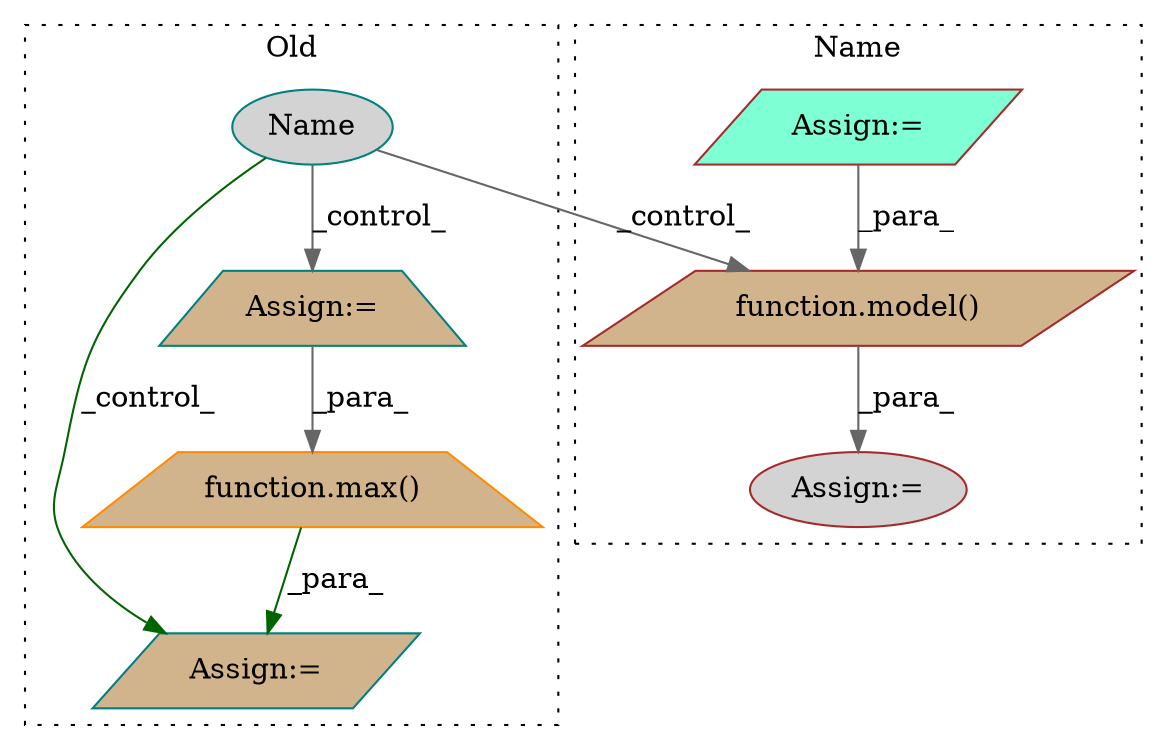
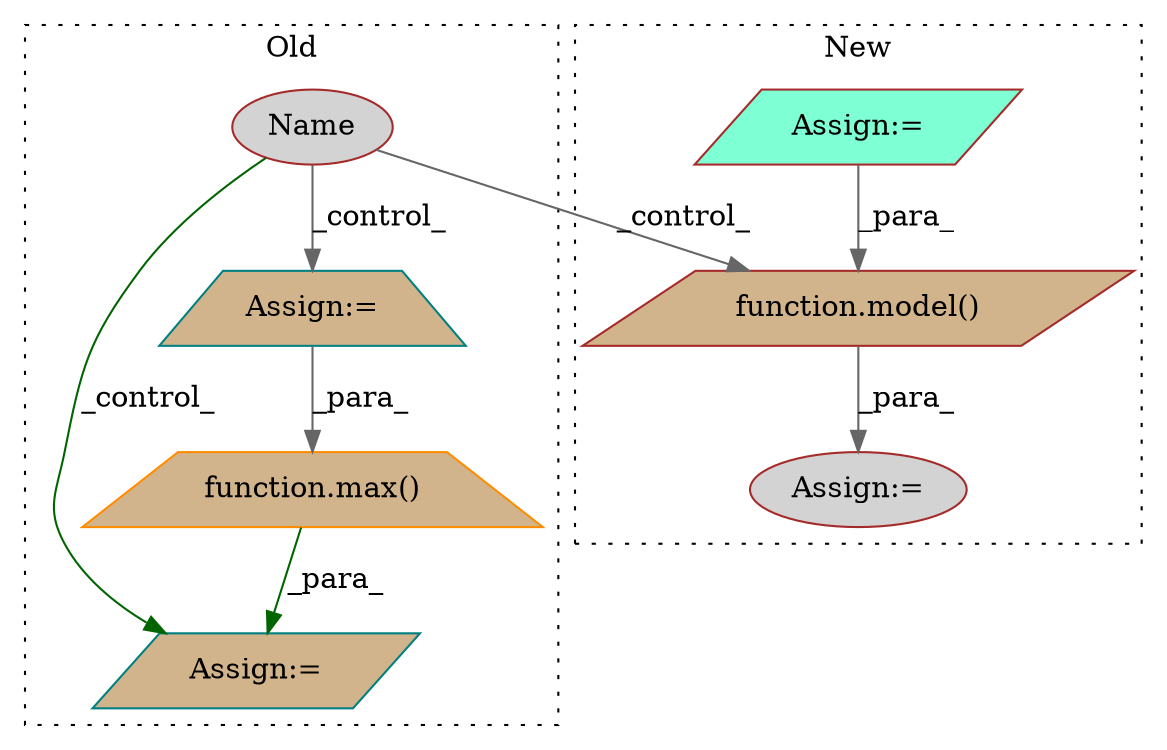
(858, 49) -> (858, 49)
(312, 127) -> (312, 127)
